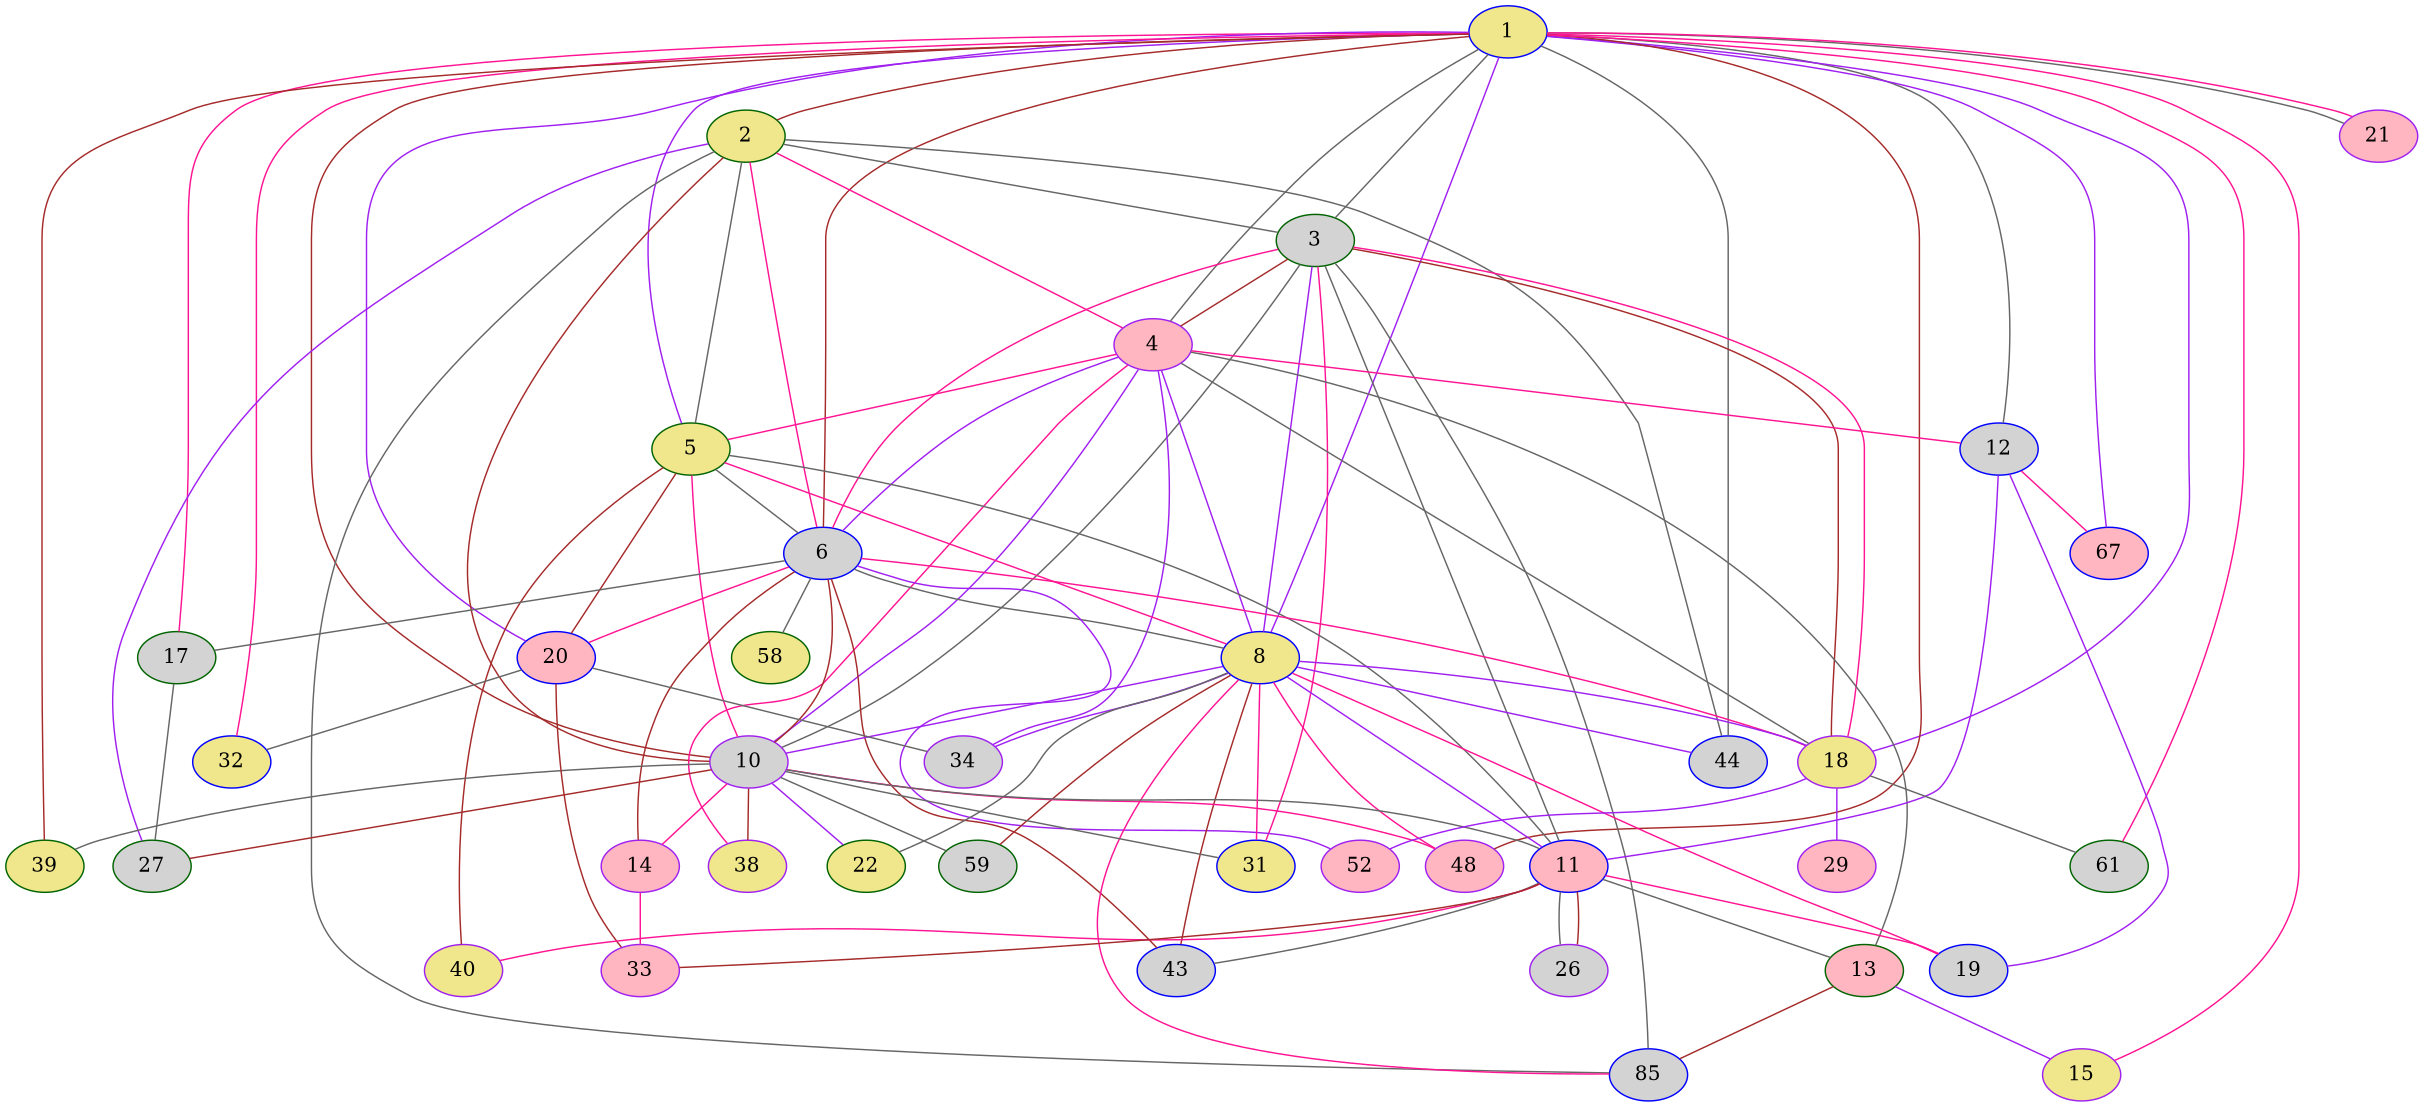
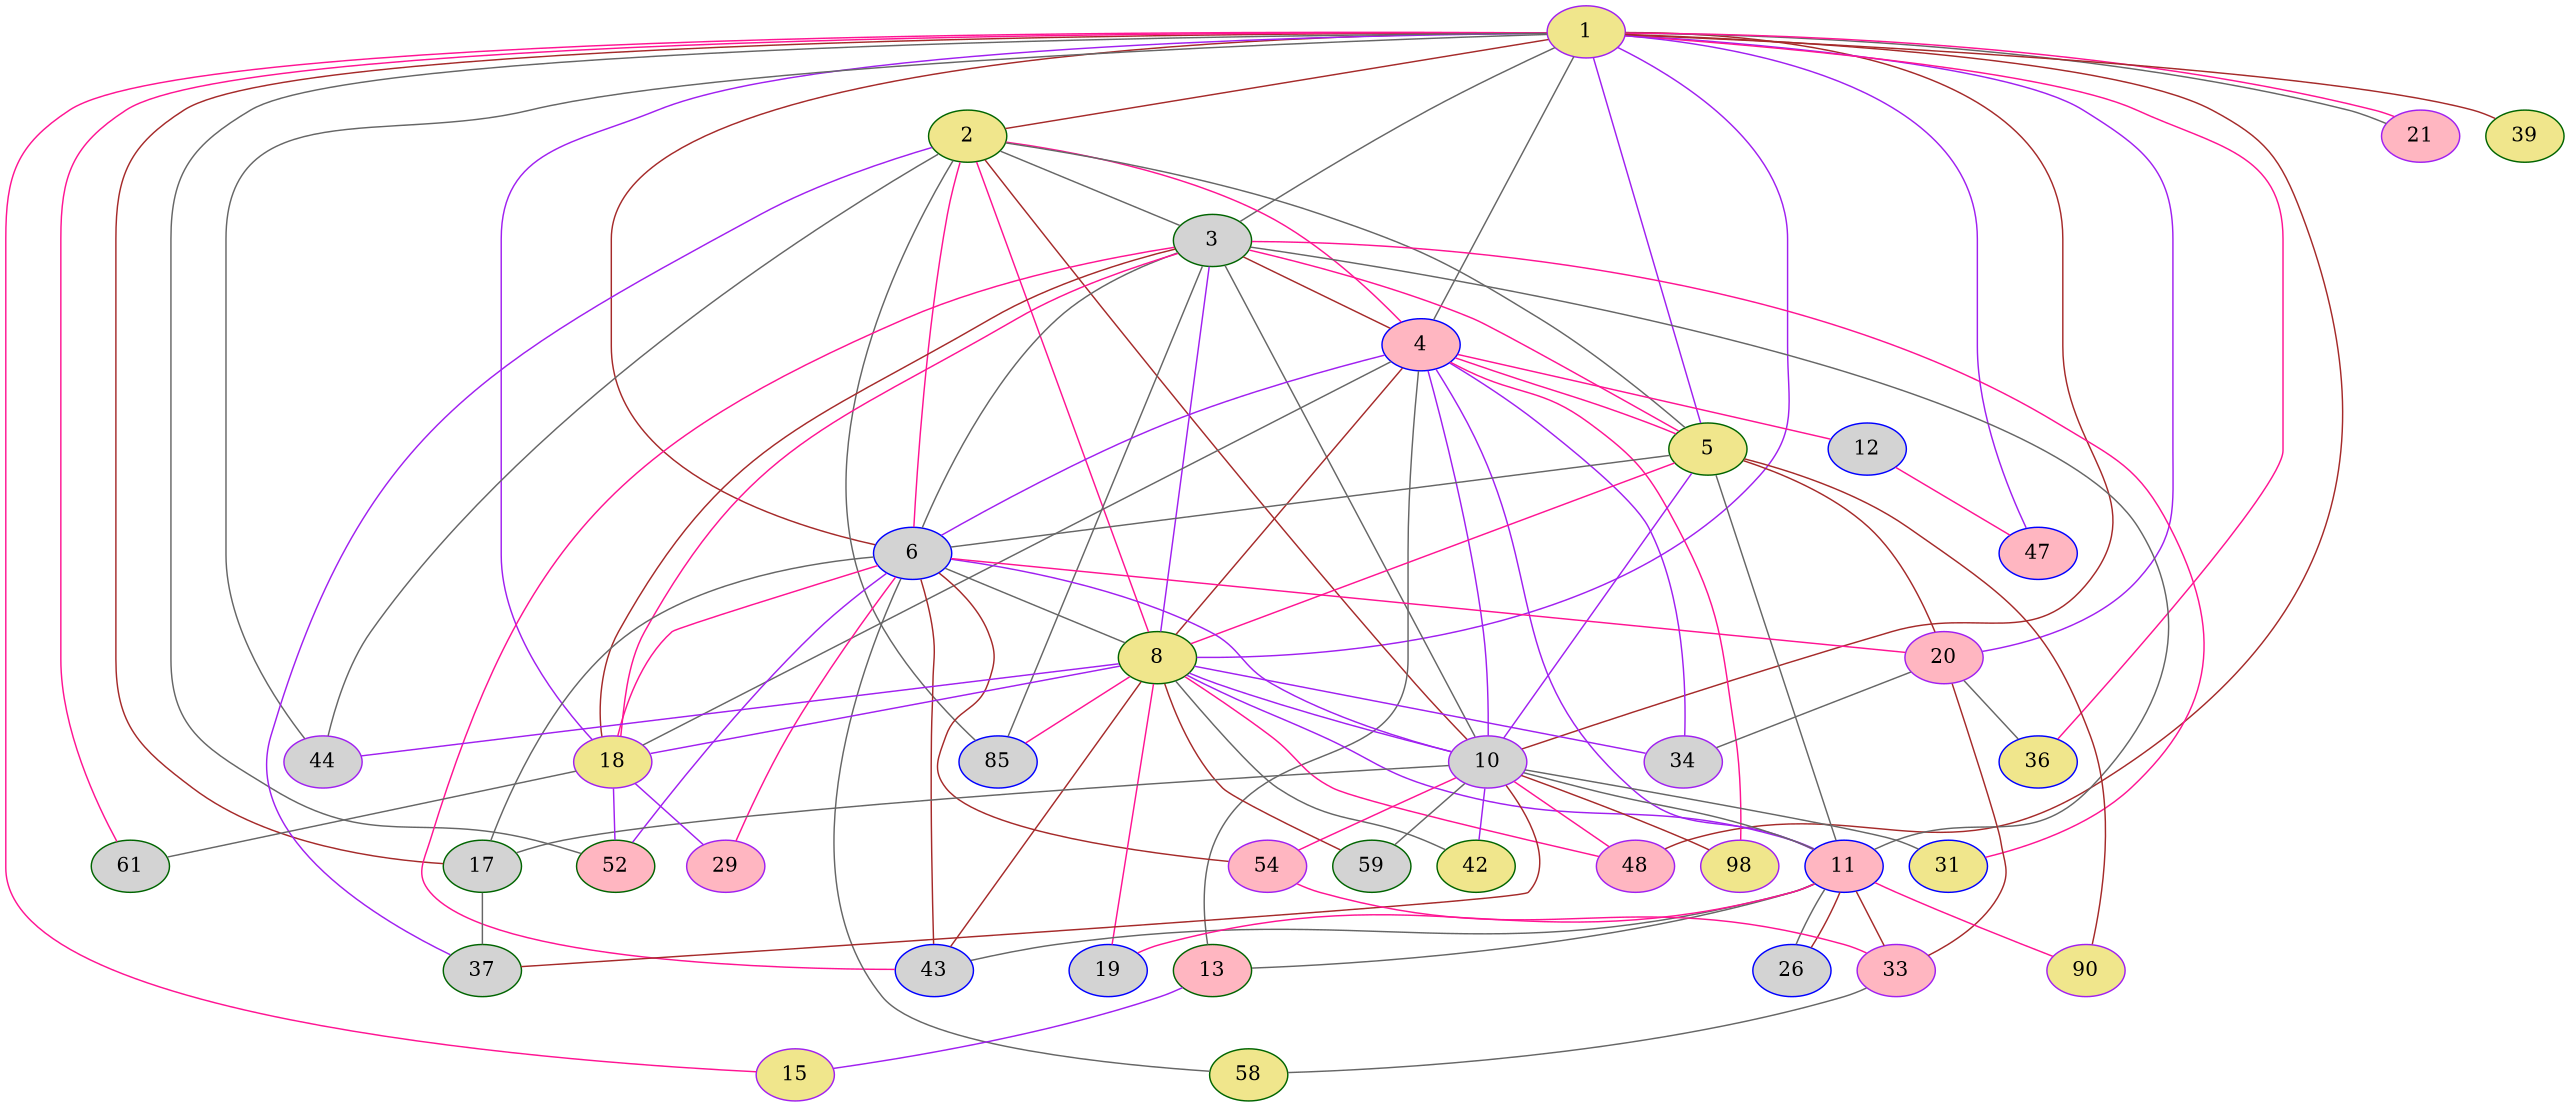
(1508, 32) -> (1586, 32)
(581, 56) -> (248, 91)
(1939, 110) -> (360, 84)
none -> (1473, 319)
(1022, 340) -> (1019, 360)
(1153, 345) -> (1421, 345)
(1207, 501) -> (1301, 488)
(2109, 553) -> (2038, 553)
none -> (541, 584)
(704, 608) -> (1598, 606)
(556, 658) -> (1944, 658)
(1260, 658) -> (1157, 658)
(829, 661) -> (1199, 627)
none -> (816, 691)
(232, 762) -> (2038, 762)
(1258, 762) -> (1063, 397)
(1728, 762) -> (323, 762)
(2133, 762) -> none
(1943, 783) -> (1544, 664)
(390, 787) -> (981, 796)
(152, 866) -> (482, 971)
(640, 866) -> (1268, 866)
(747, 866) -> (1740, 866)
(866, 866) -> (1476, 866)
(1360, 866) -> (616, 866)
(464, 971) -> (2086, 971)
(1569, 971) -> (1792, 971)
(1757, 1023) -> none
none -> (1580, 1049)
